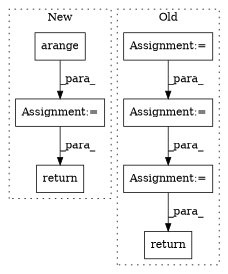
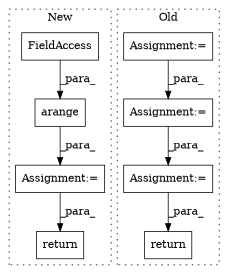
none -> (60, 46)
